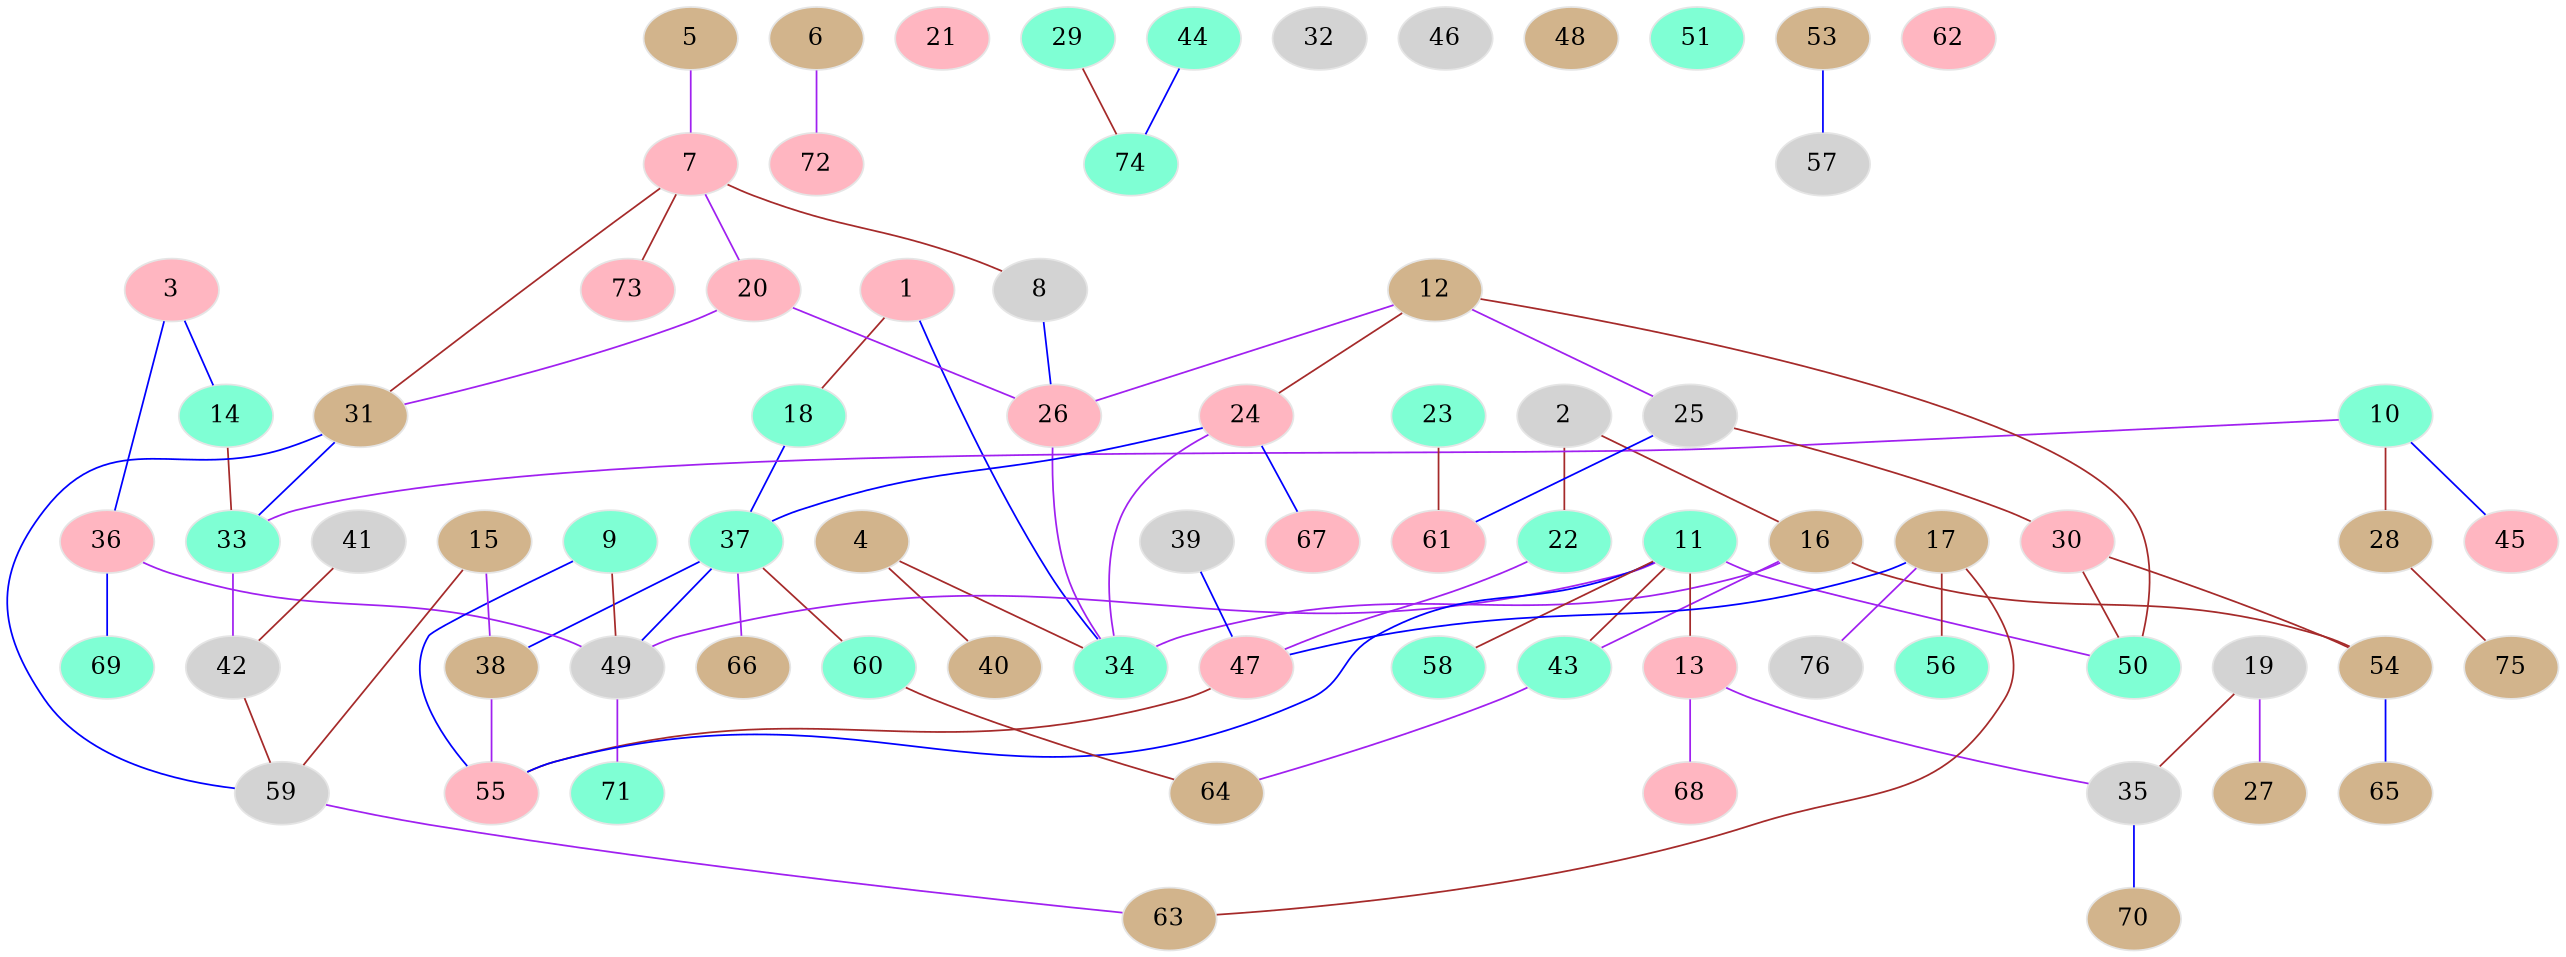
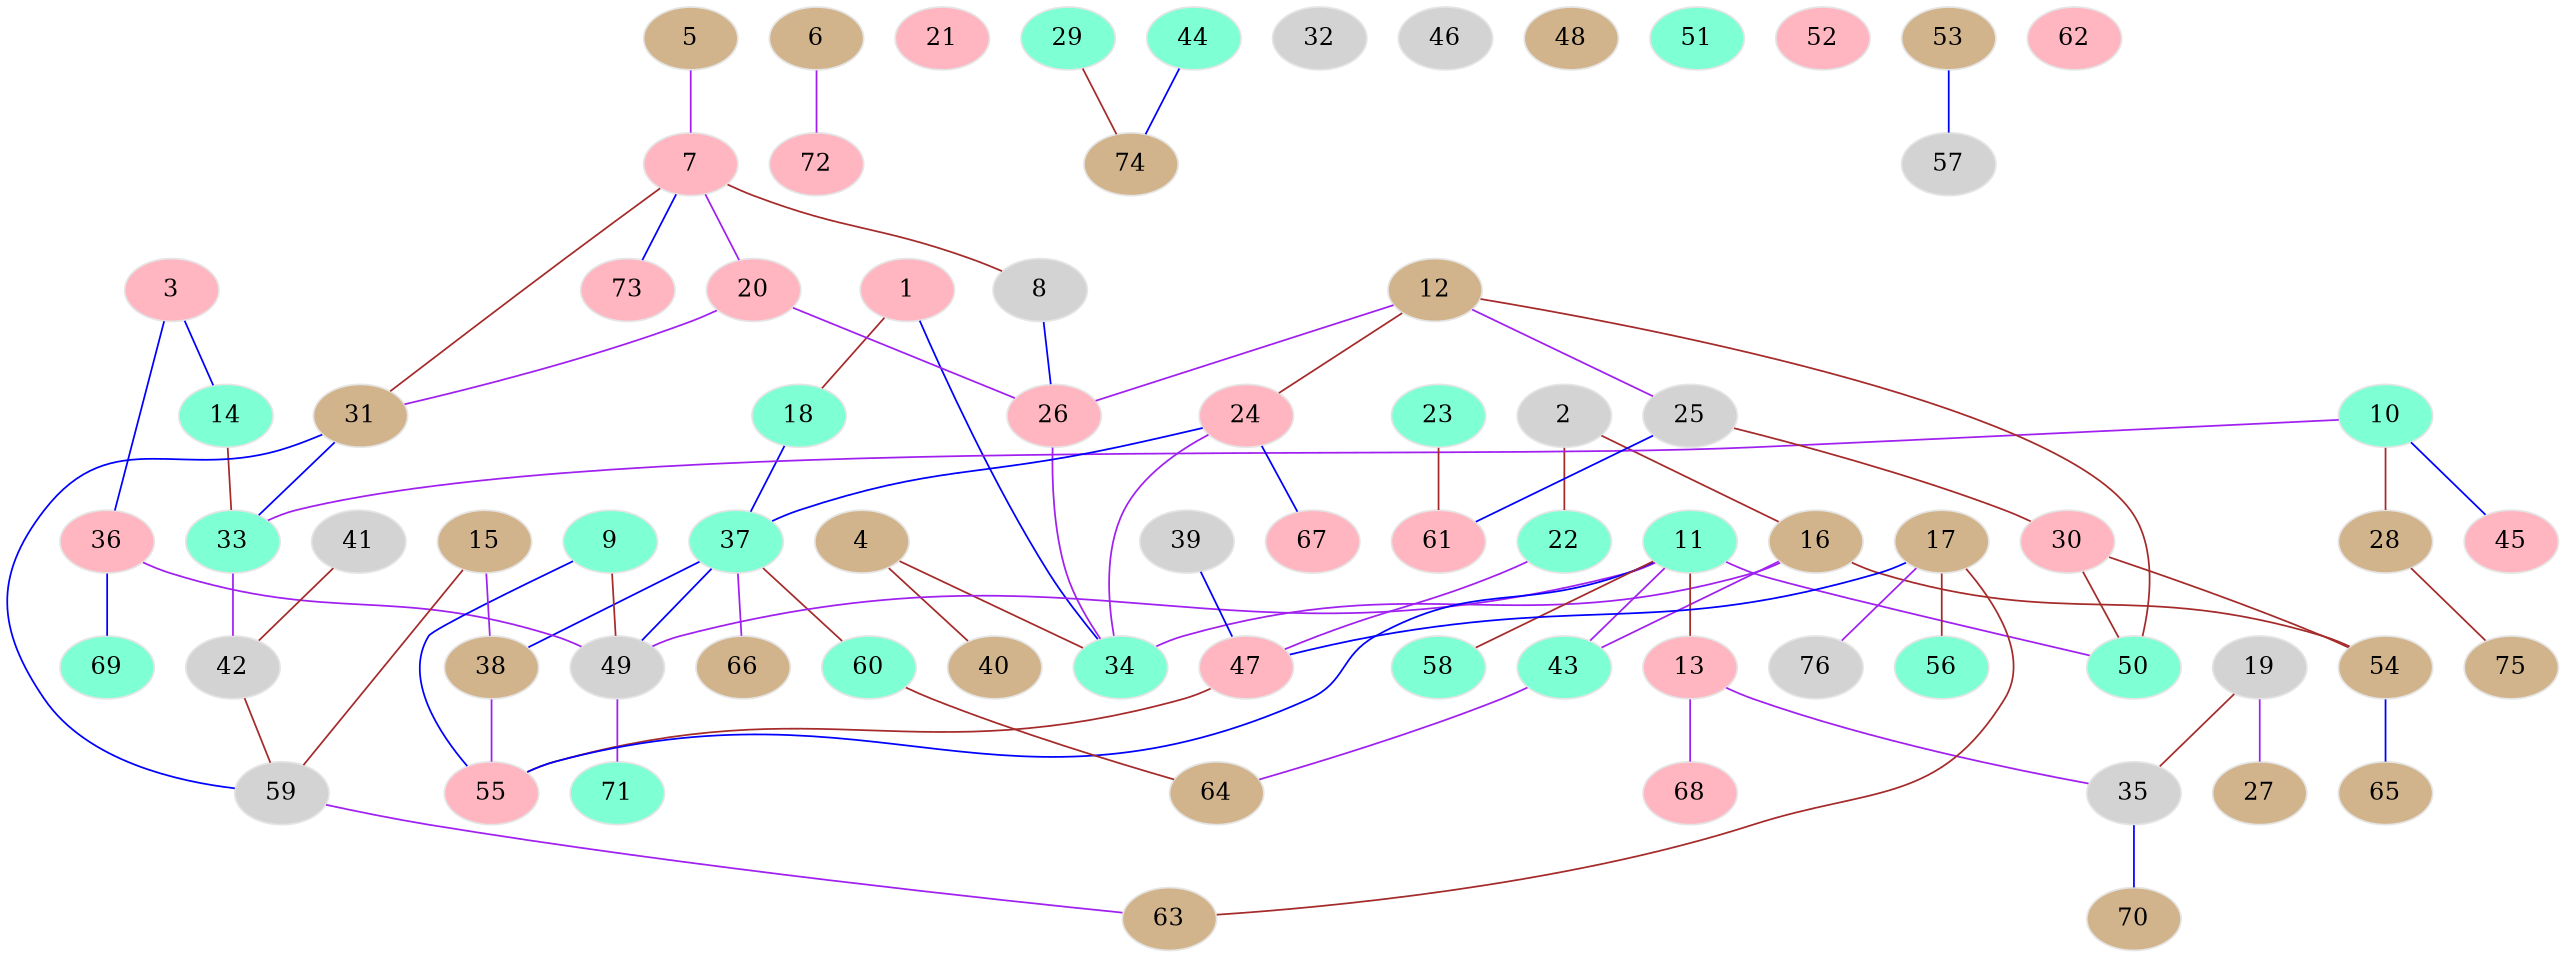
none -> (1823, 38)
(1131, 164) -> (1131, 164)
(659, 227) -> (659, 227)
(1627, 604) -> (1627, 604)
